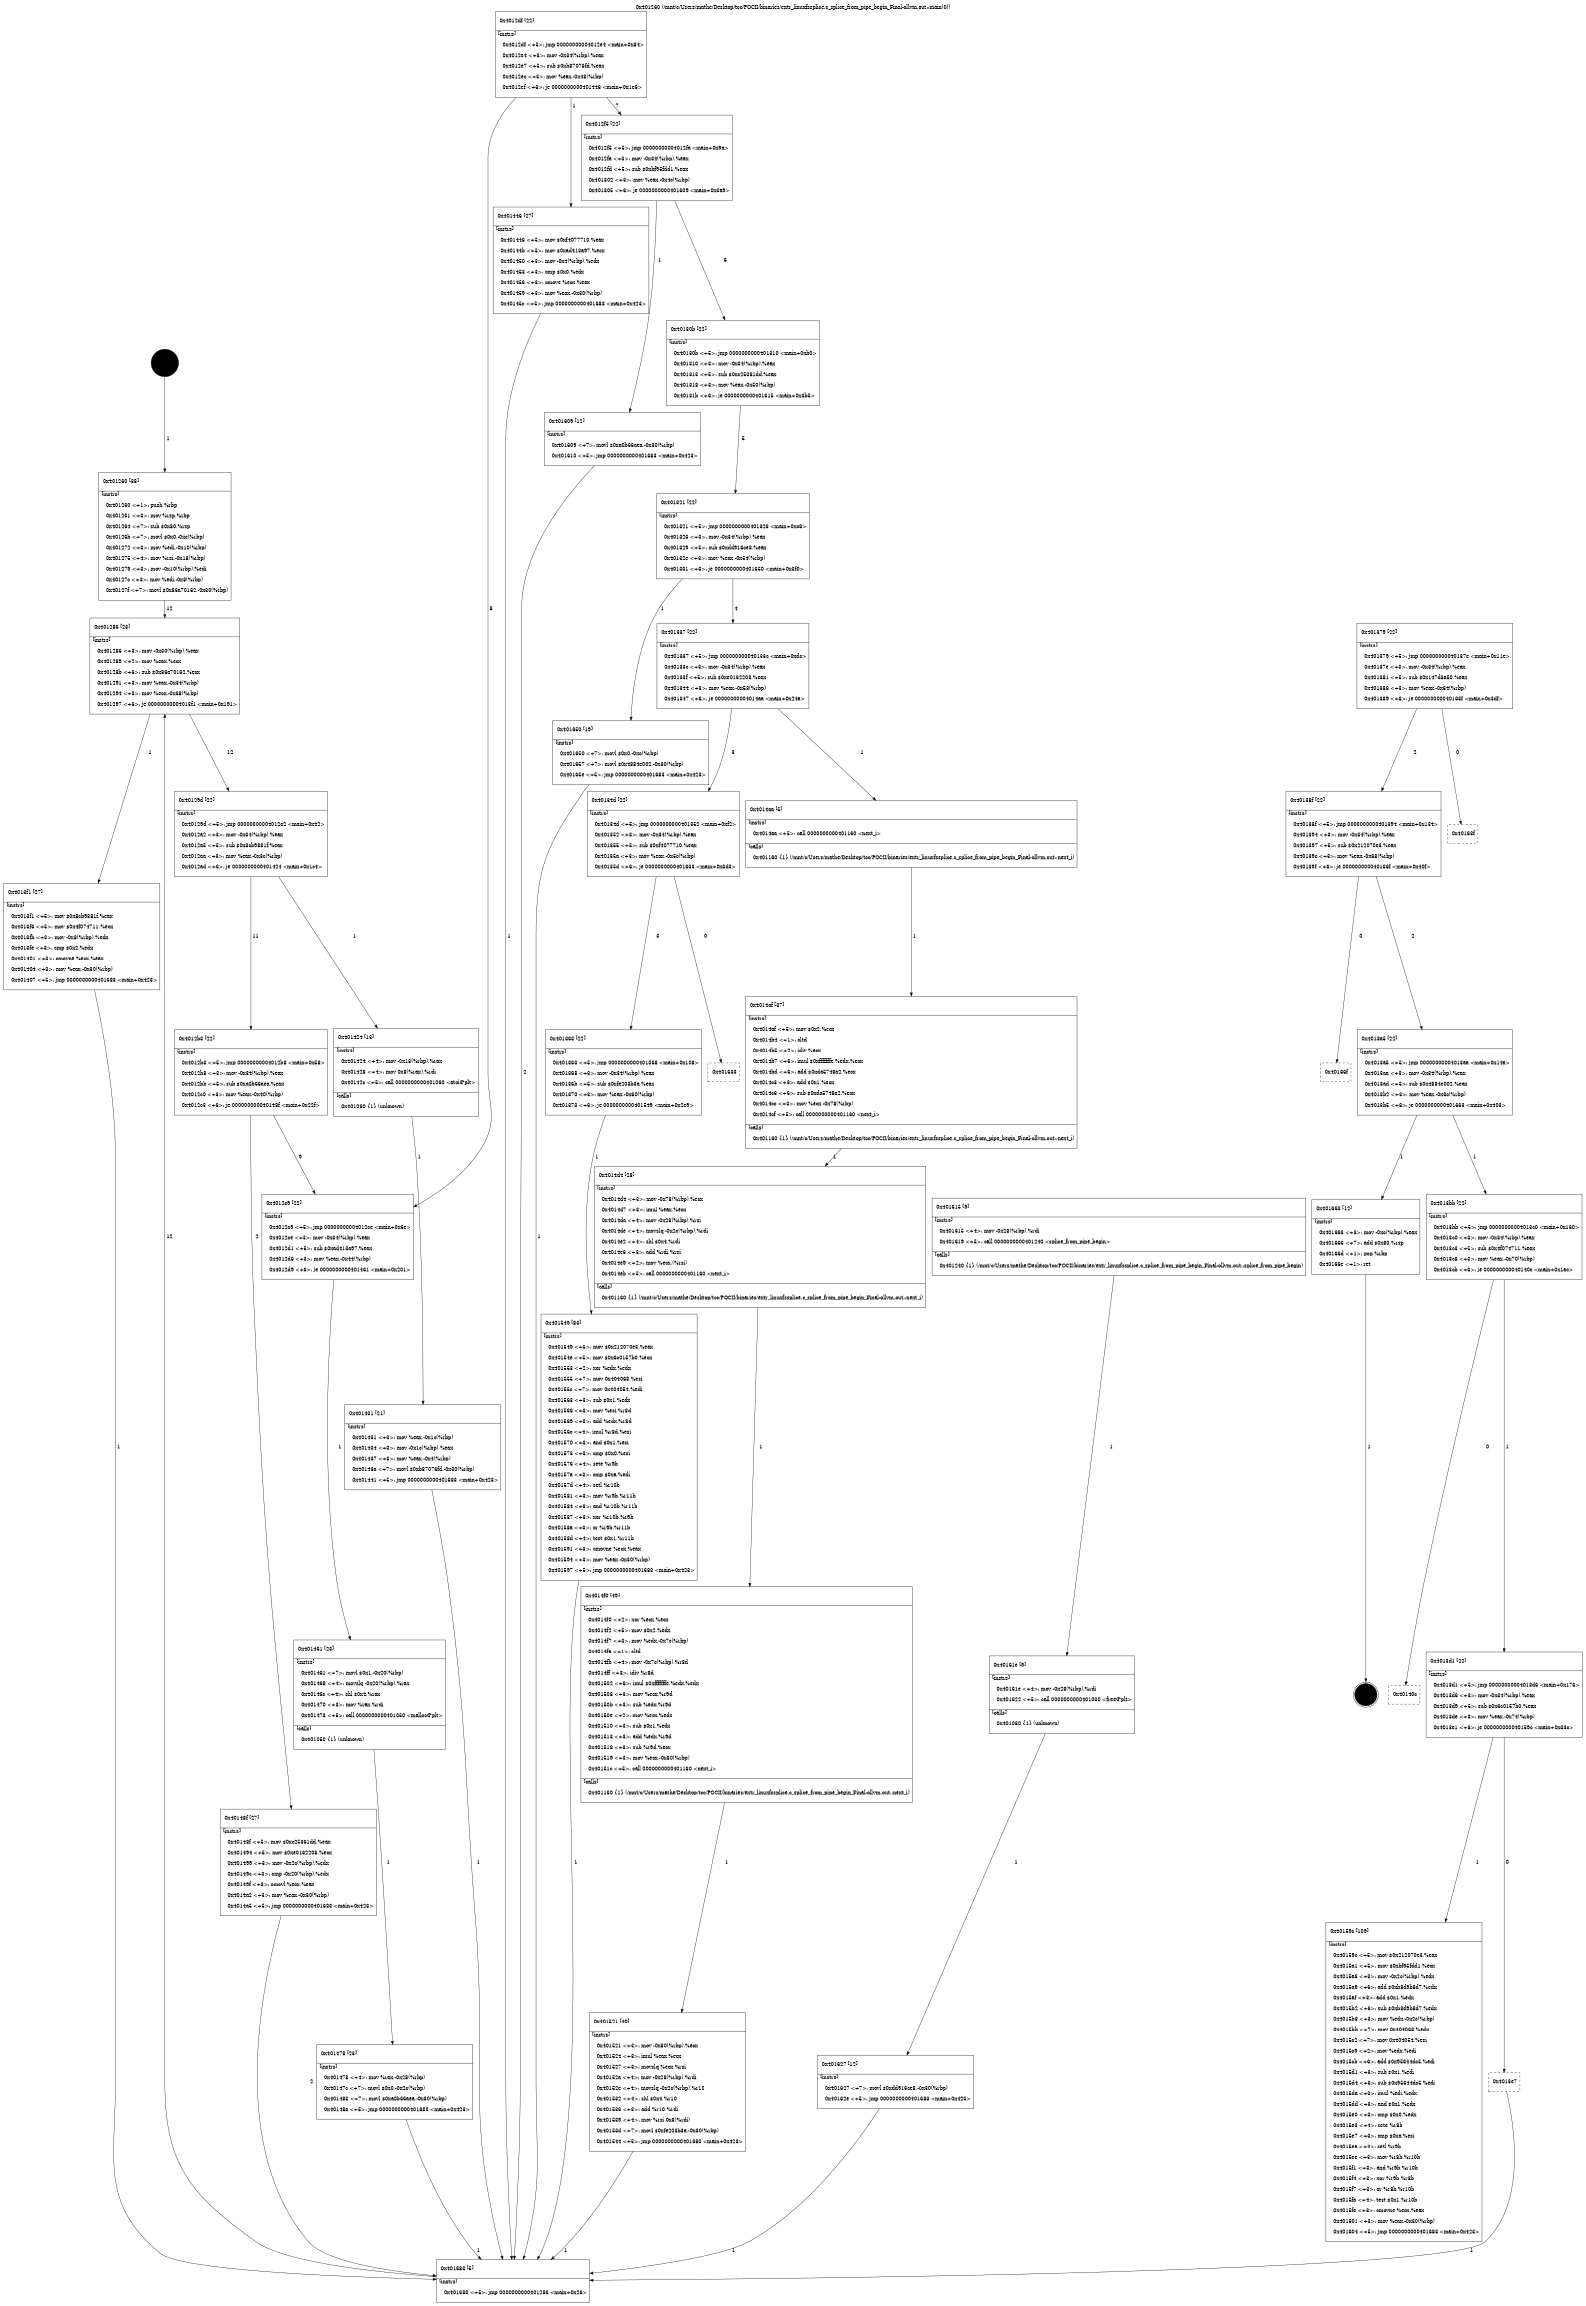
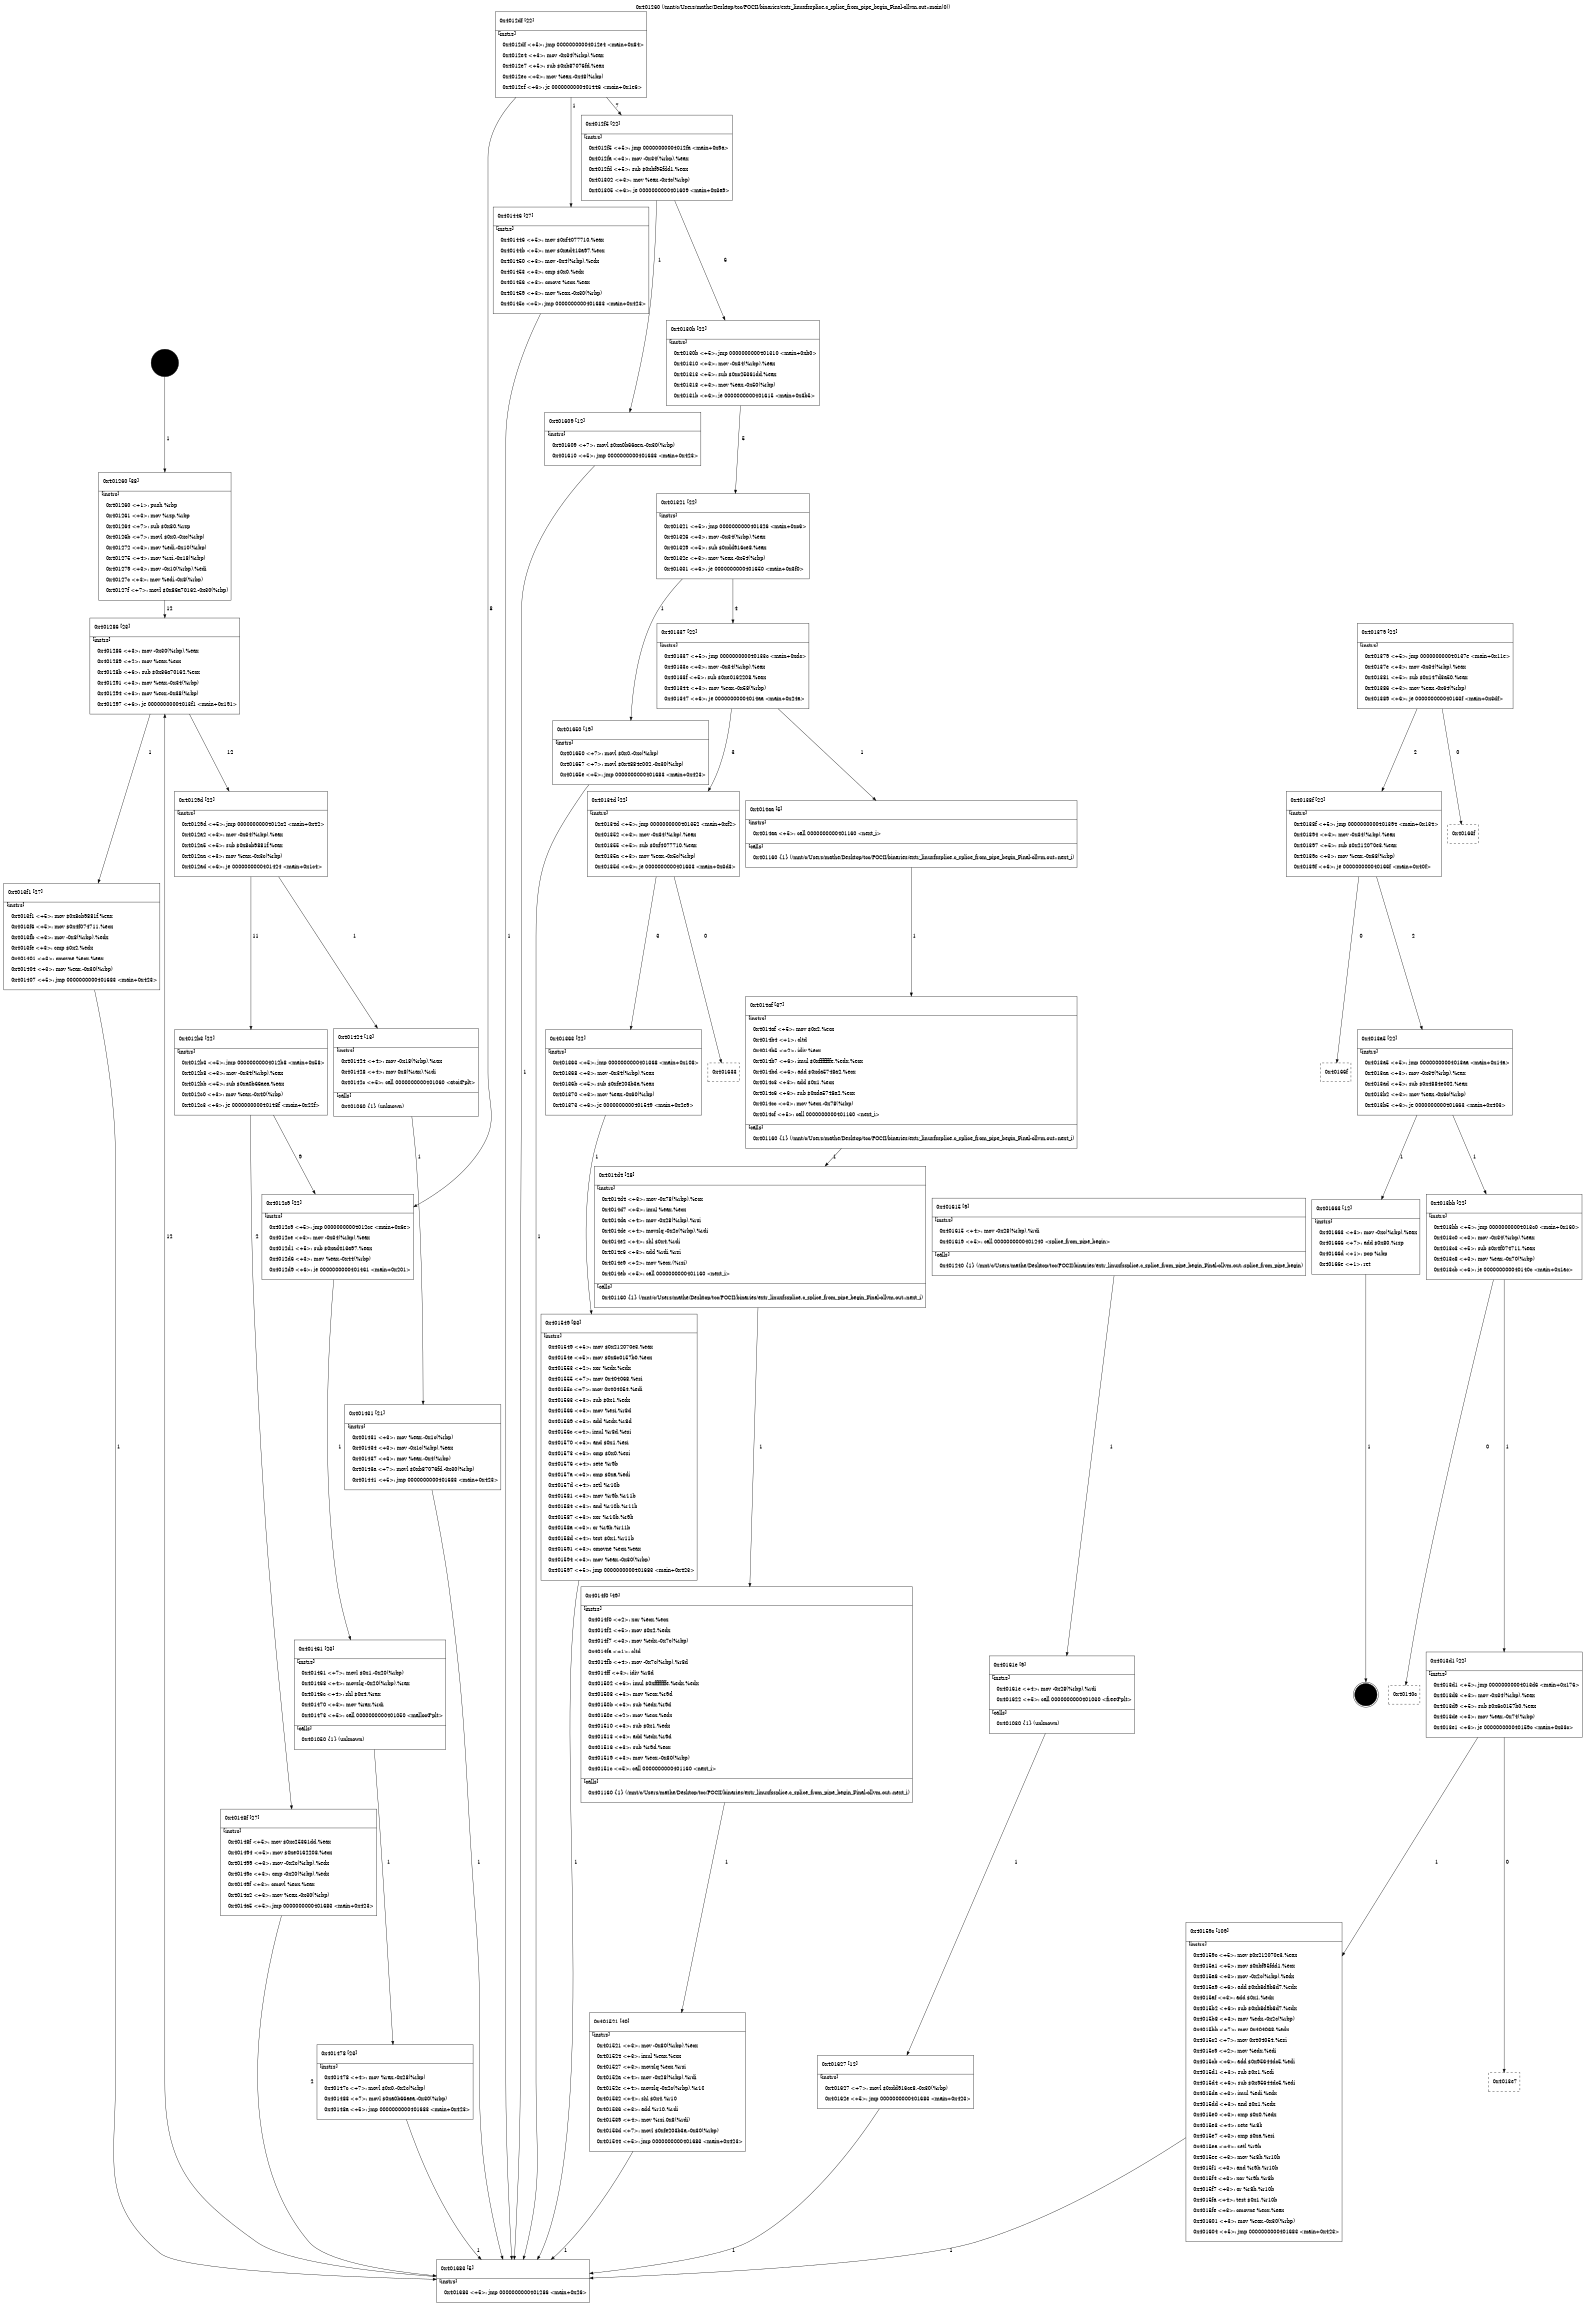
(524, 1072) -> (524, 1072)
(1119, 2271) -> (902, 2256)
